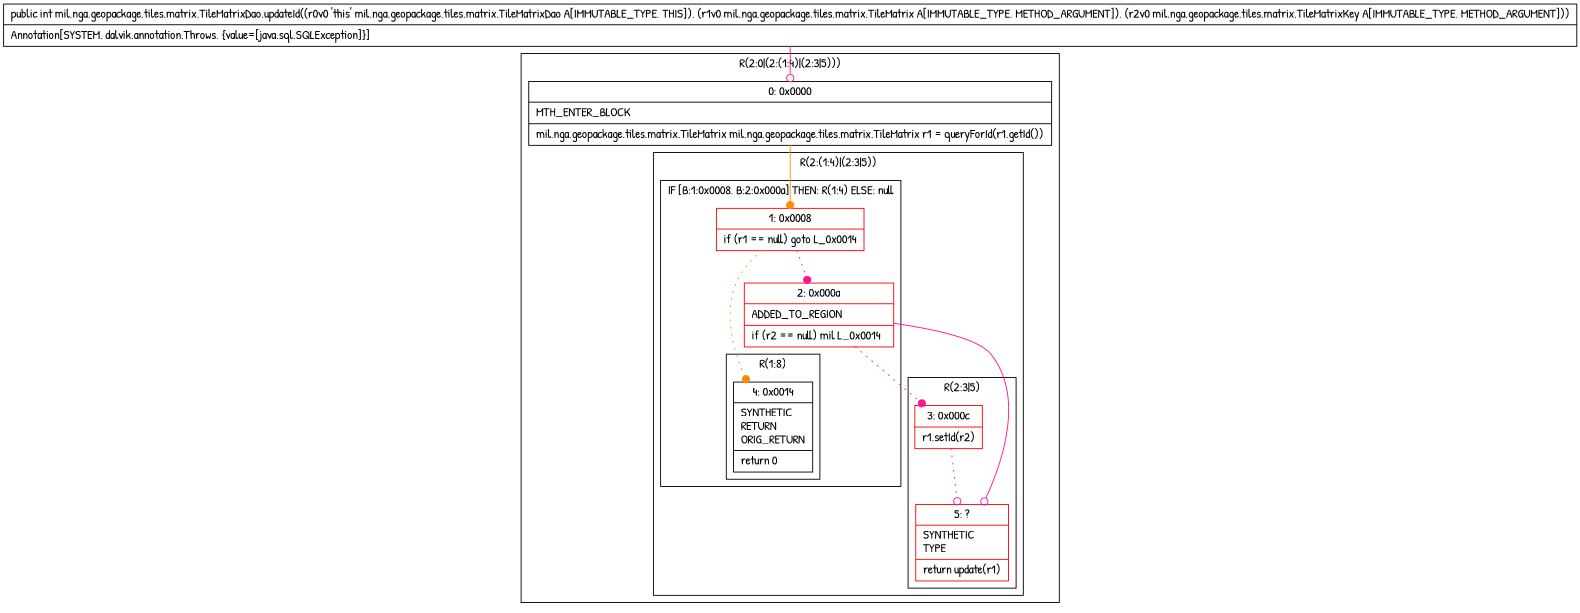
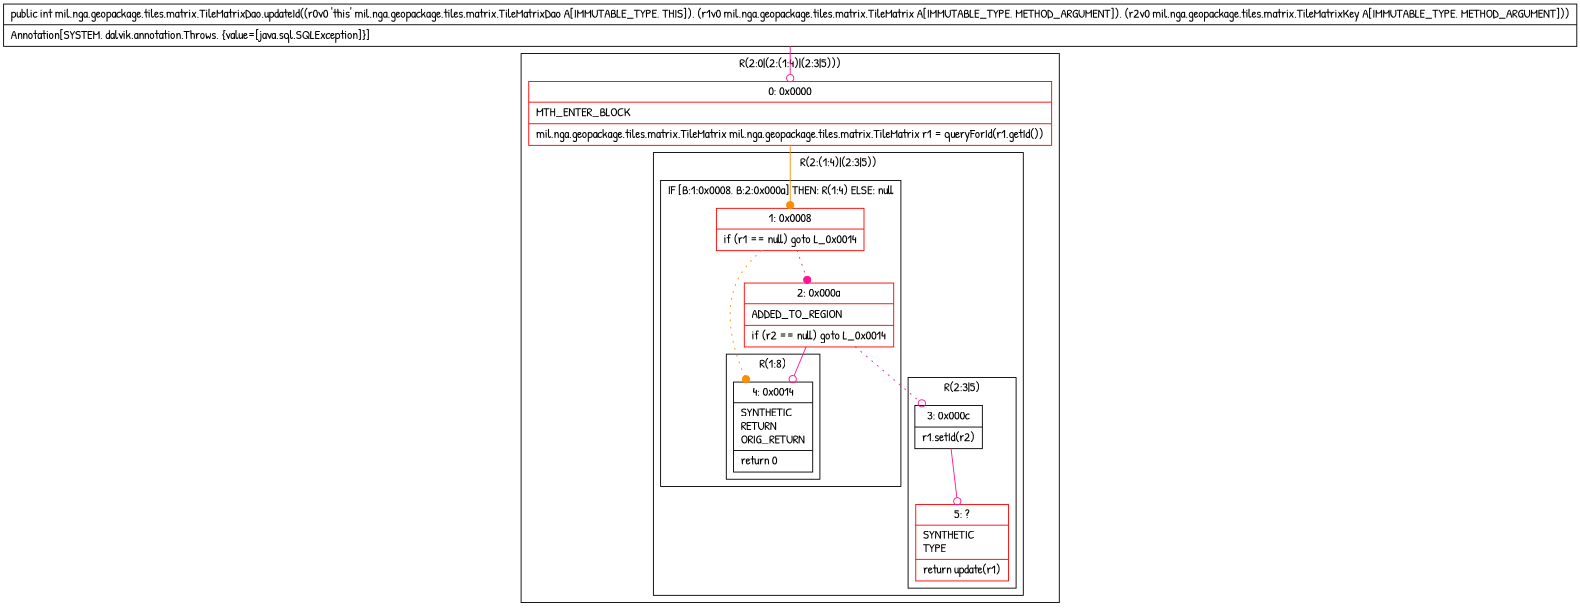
(790, 113) -> (790, 113)
(816, 336) -> (819, 336)
(1000, 369) -> (800, 361)
(887, 374) -> (887, 374)
(949, 427) -> (949, 427)
(954, 473) -> (954, 473)
